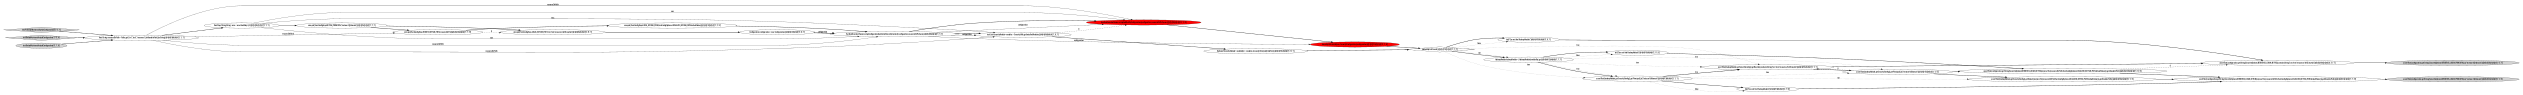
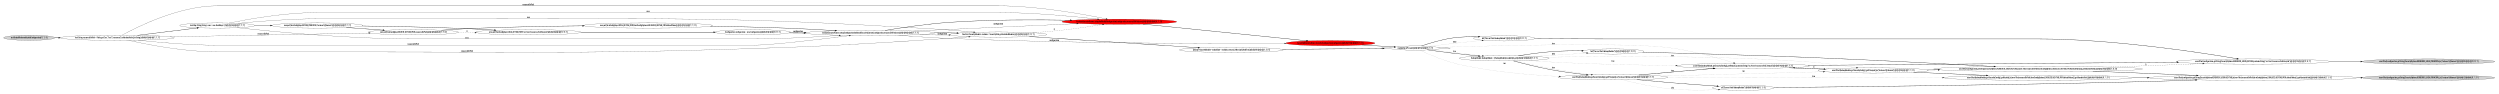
(41, 30) -> none
(41, 38) -> none
